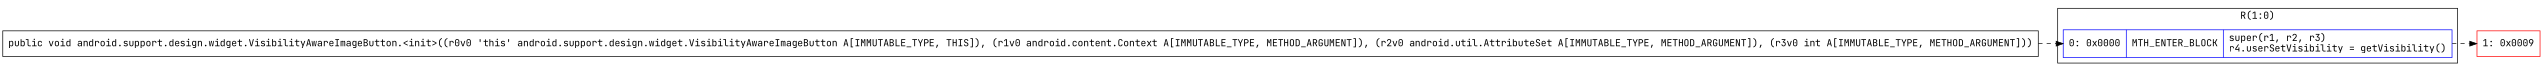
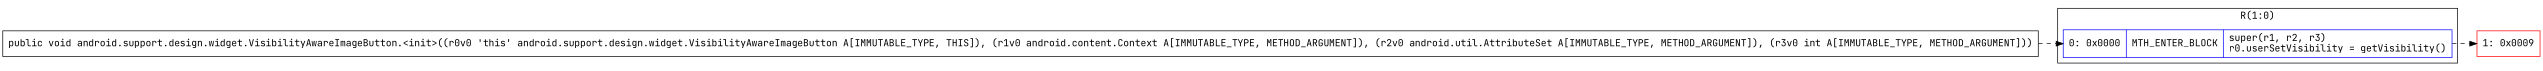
(2338, 49) -> (2338, 49)
